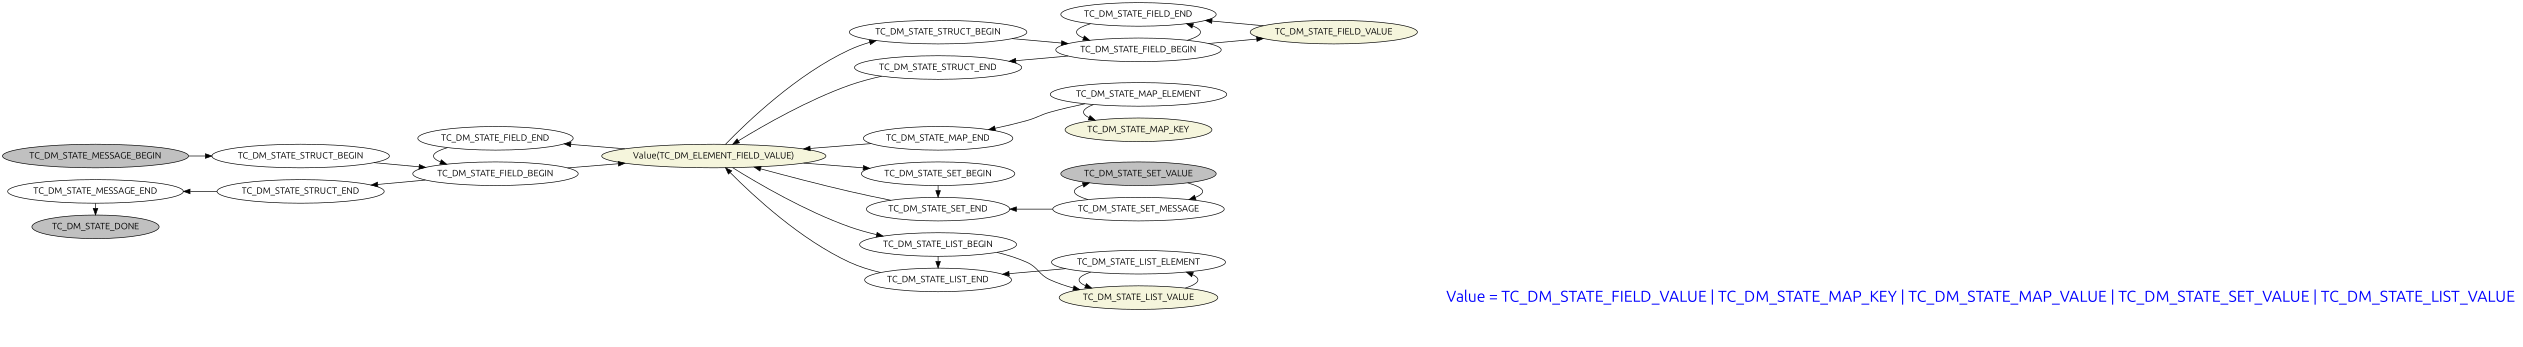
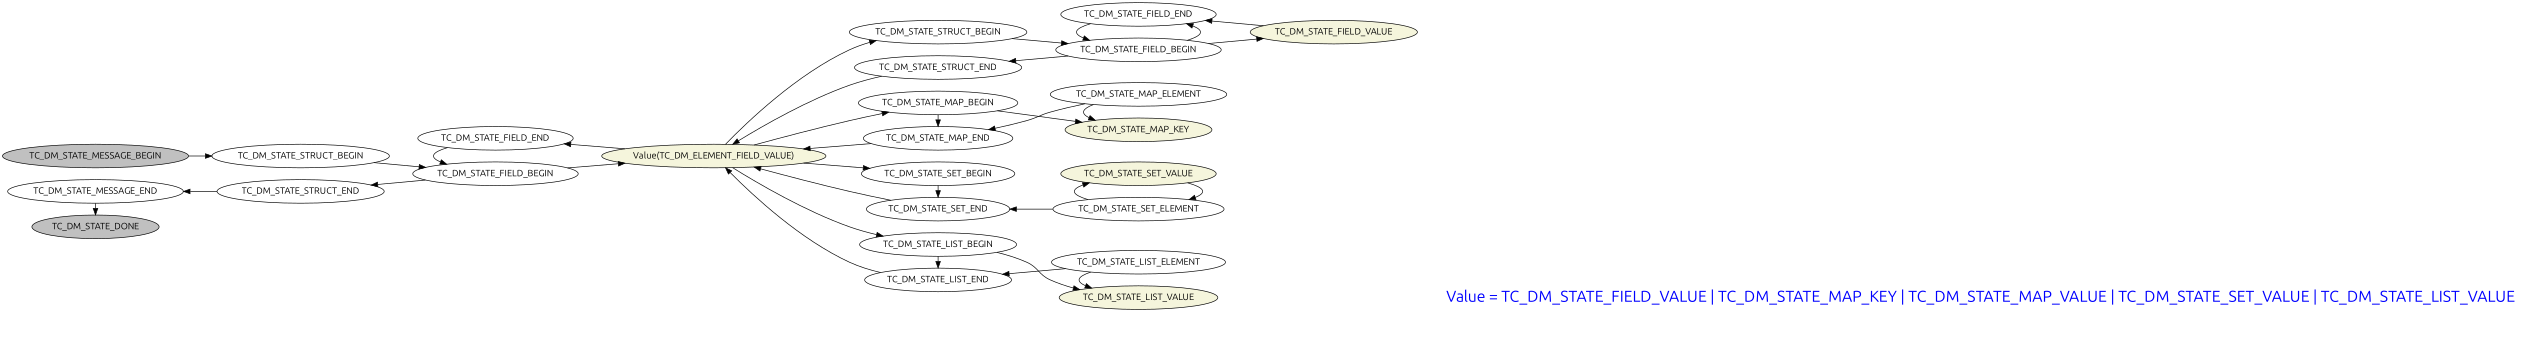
none -> (938, 103)
(1139, 174) -> (1139, 174)
(1139, 209) -> (1139, 209)
(1196, 283) -> none
